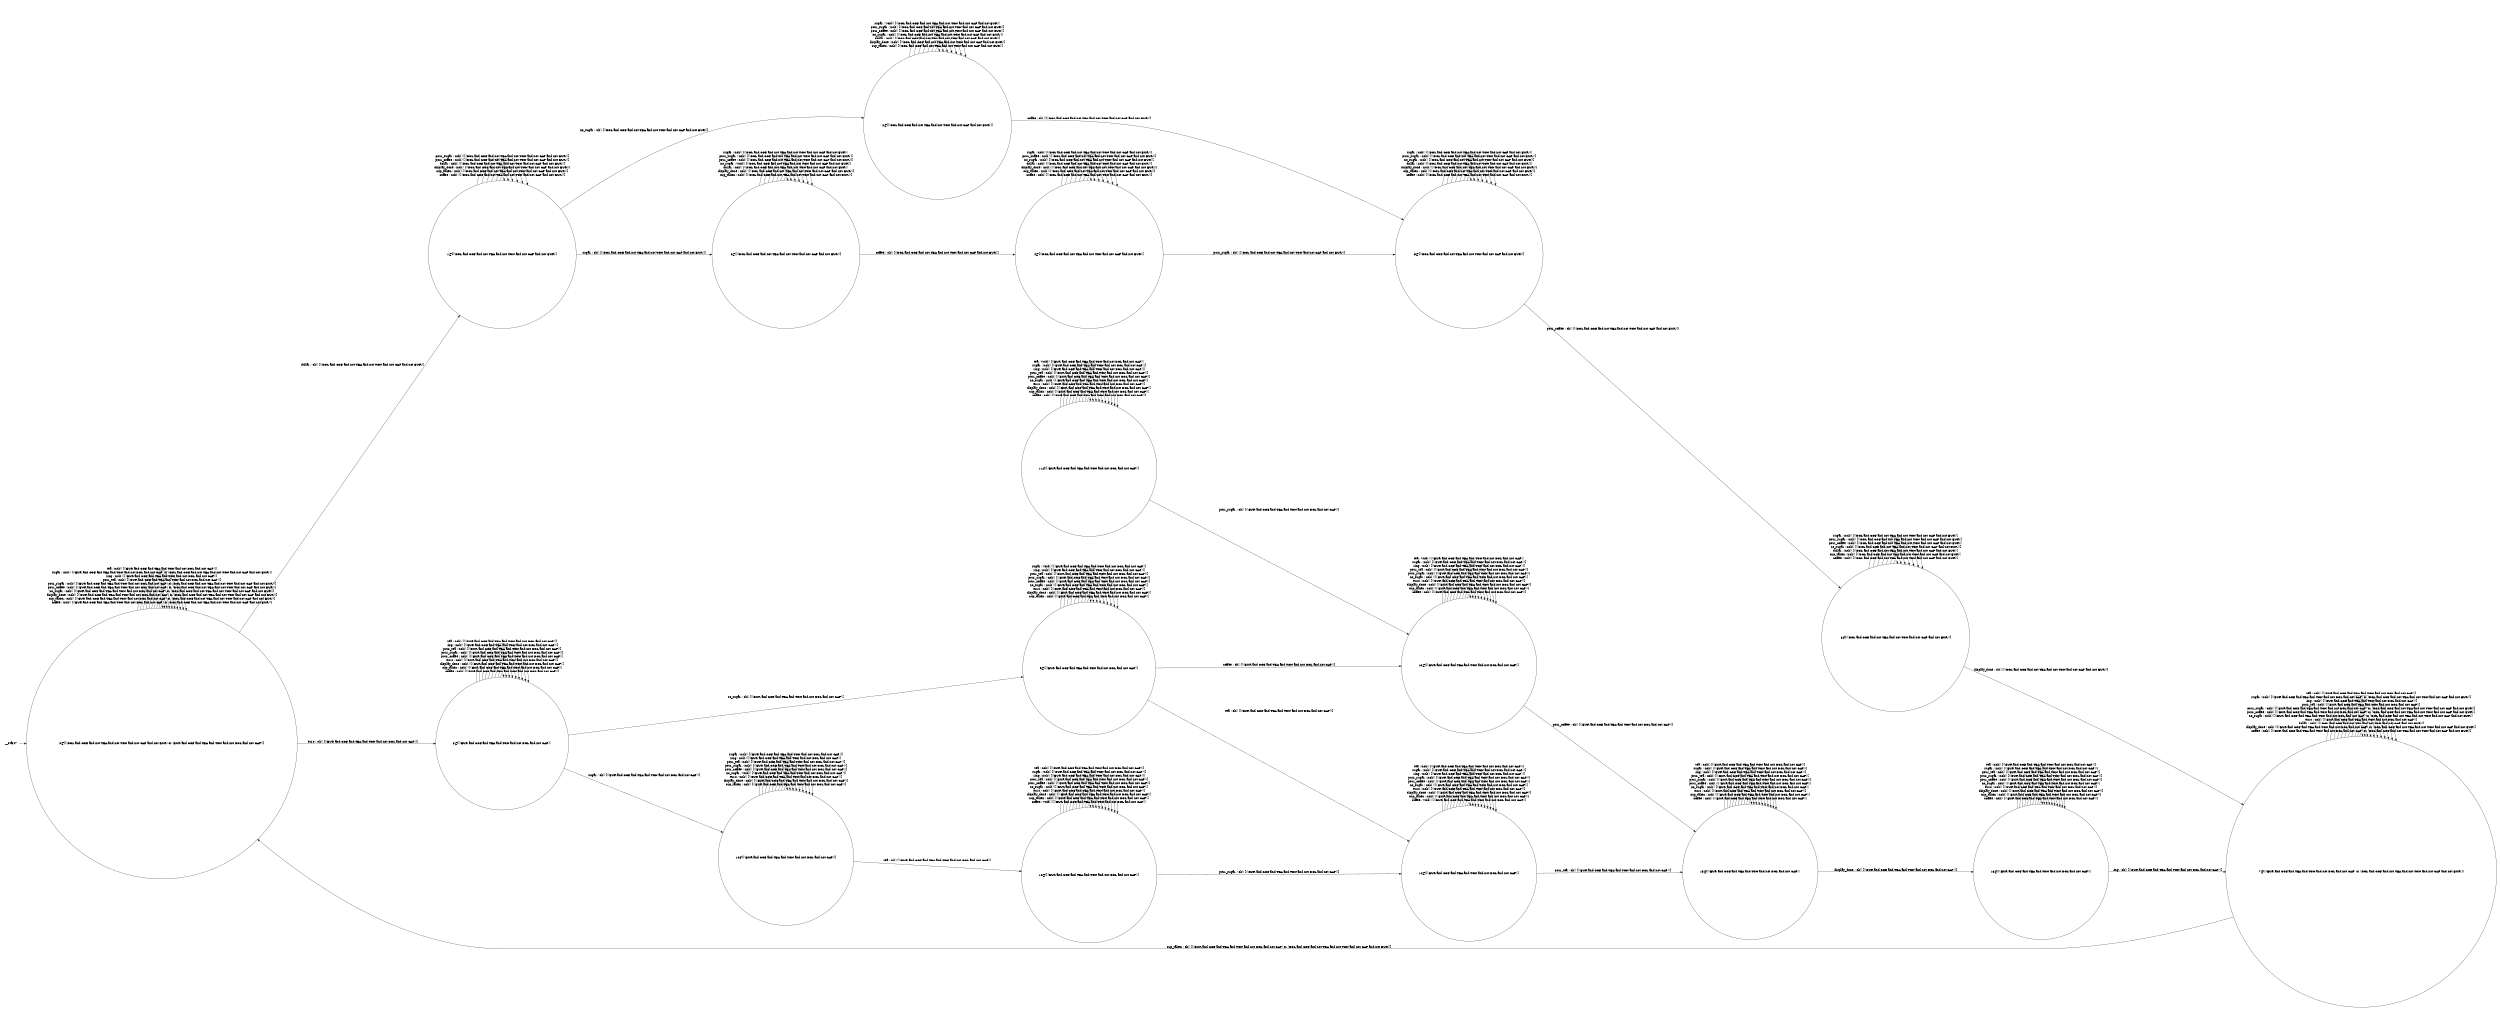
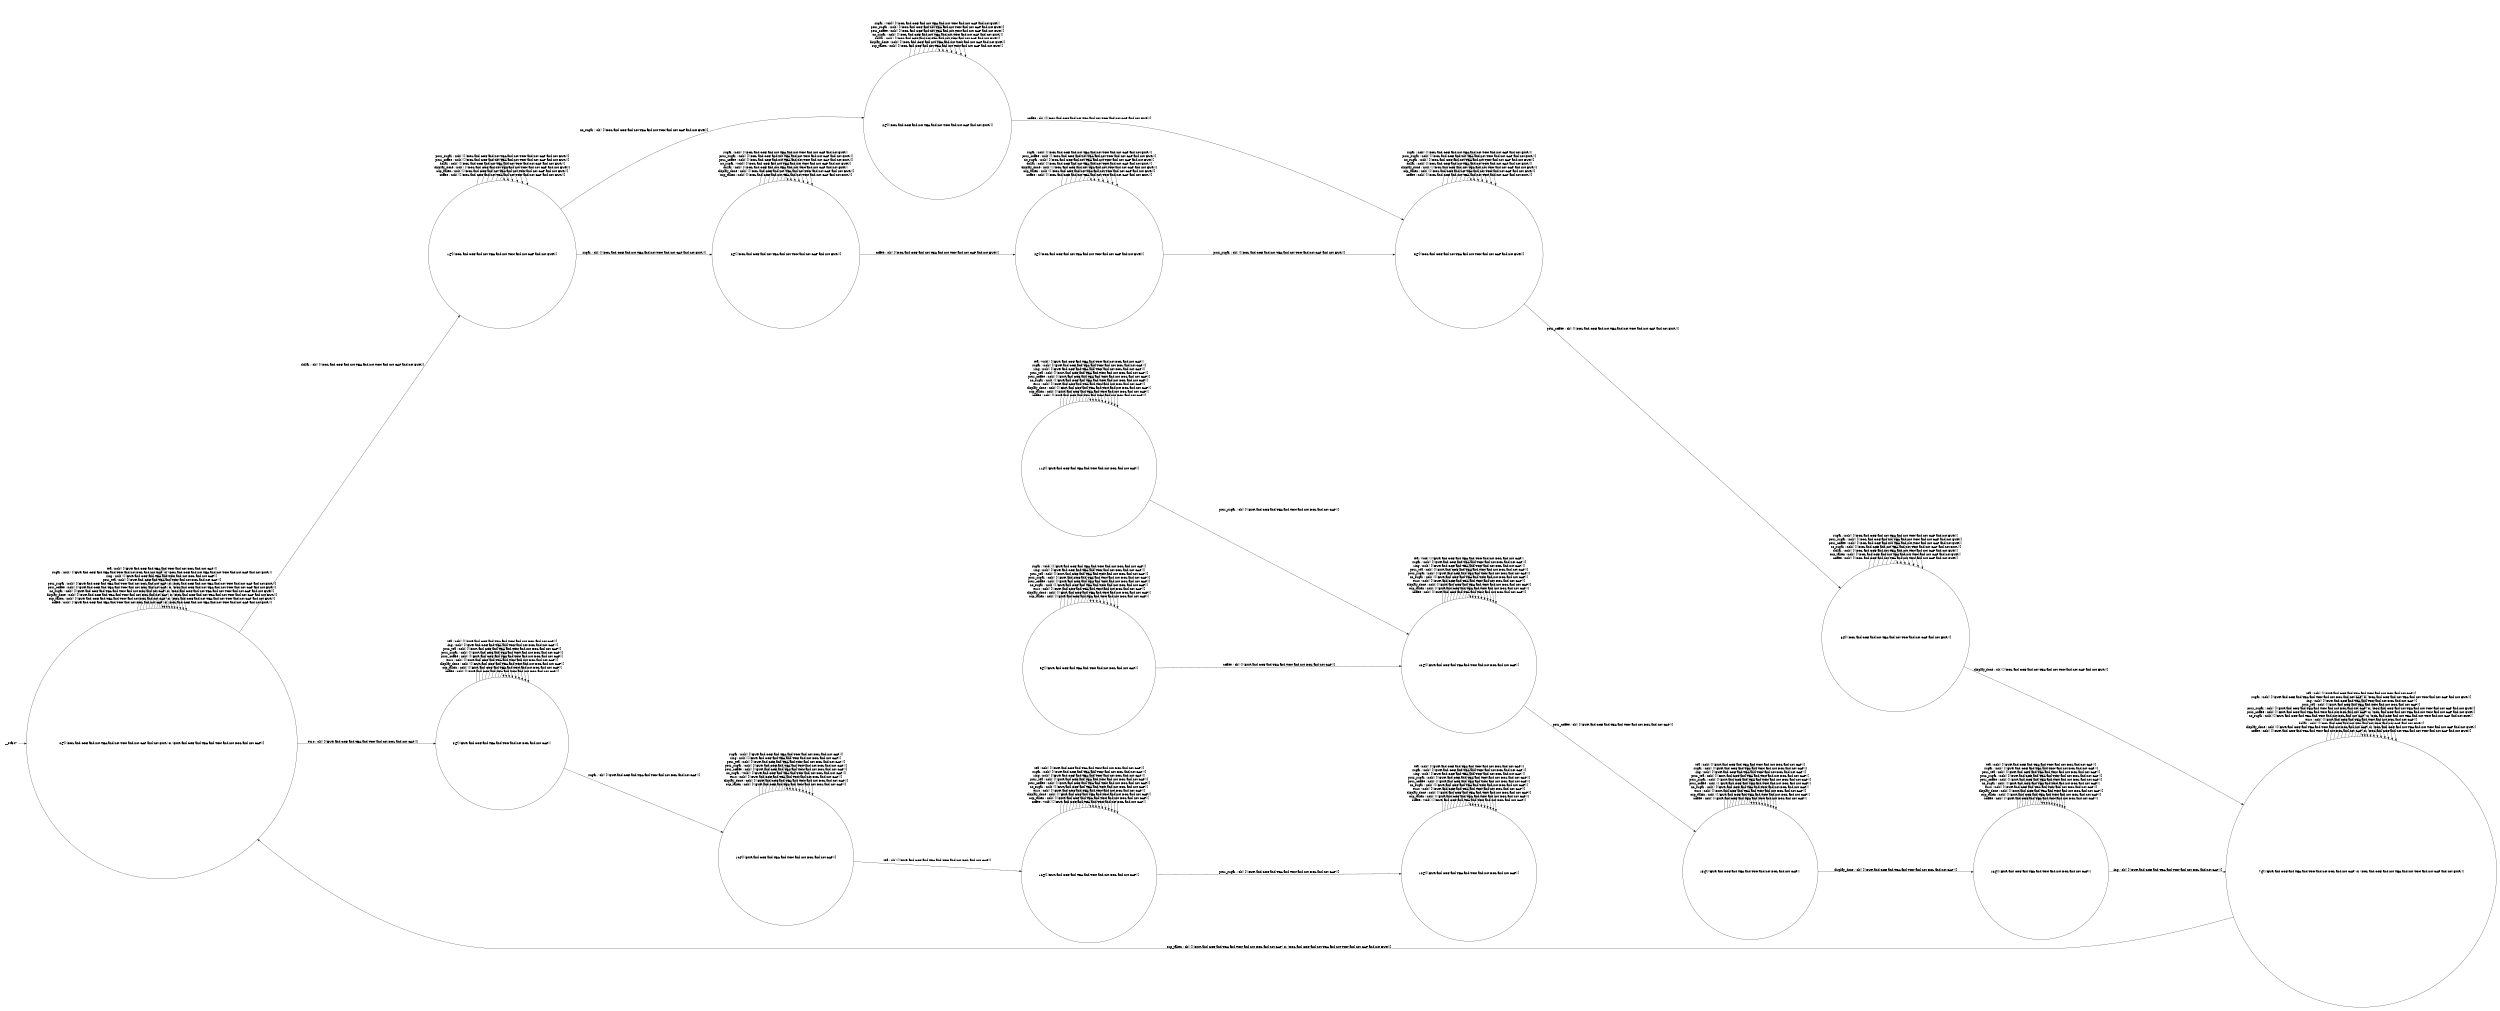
(795, 706) -> none
(1278, 770) -> none
(1609, 873) -> none
